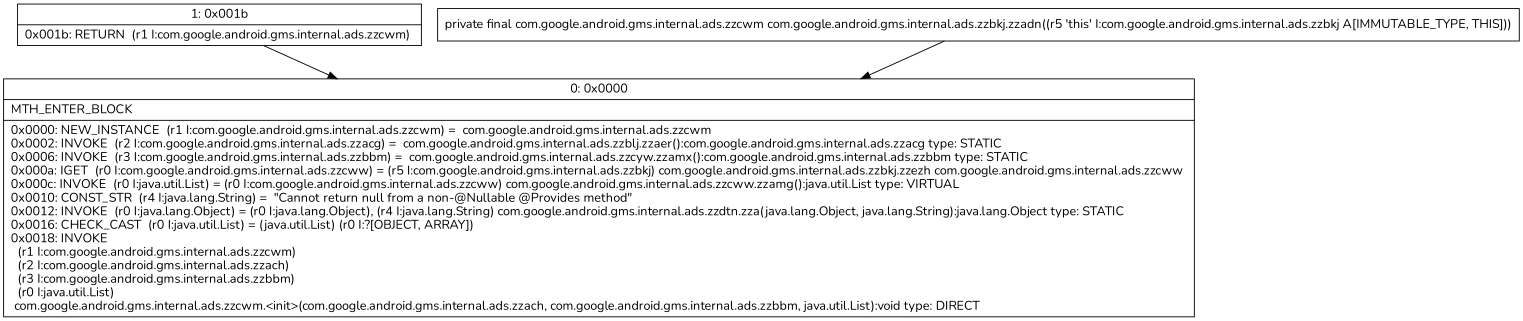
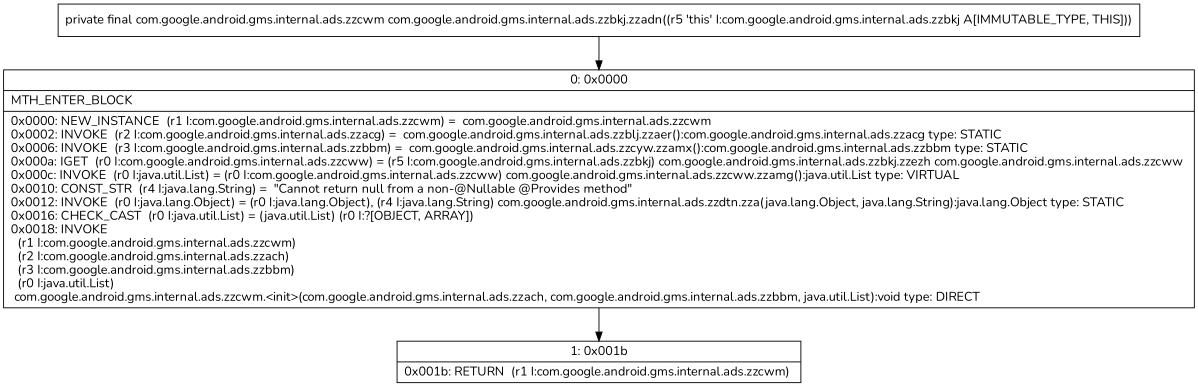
(296, 60) -> (599, 320)
